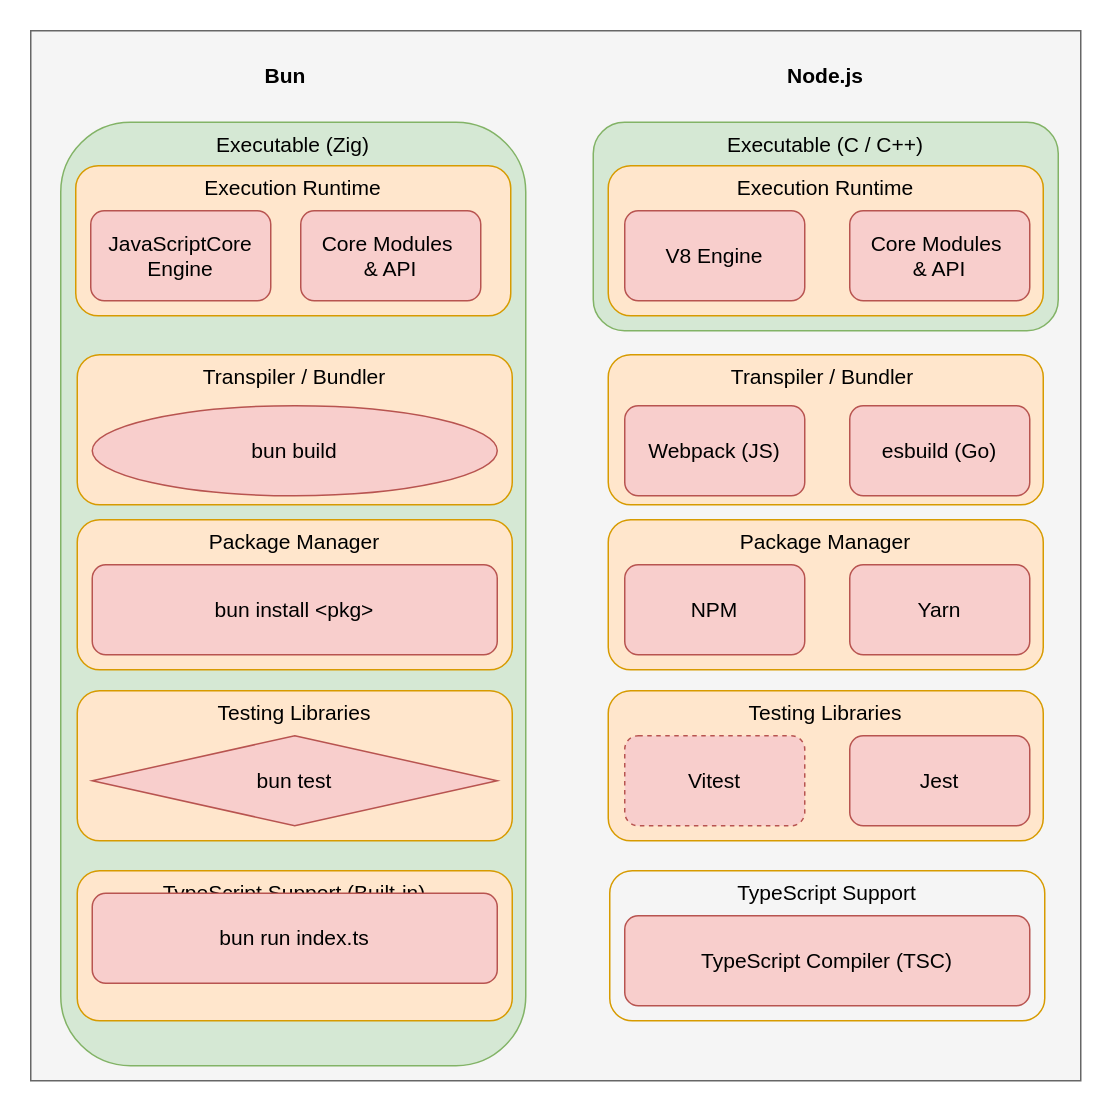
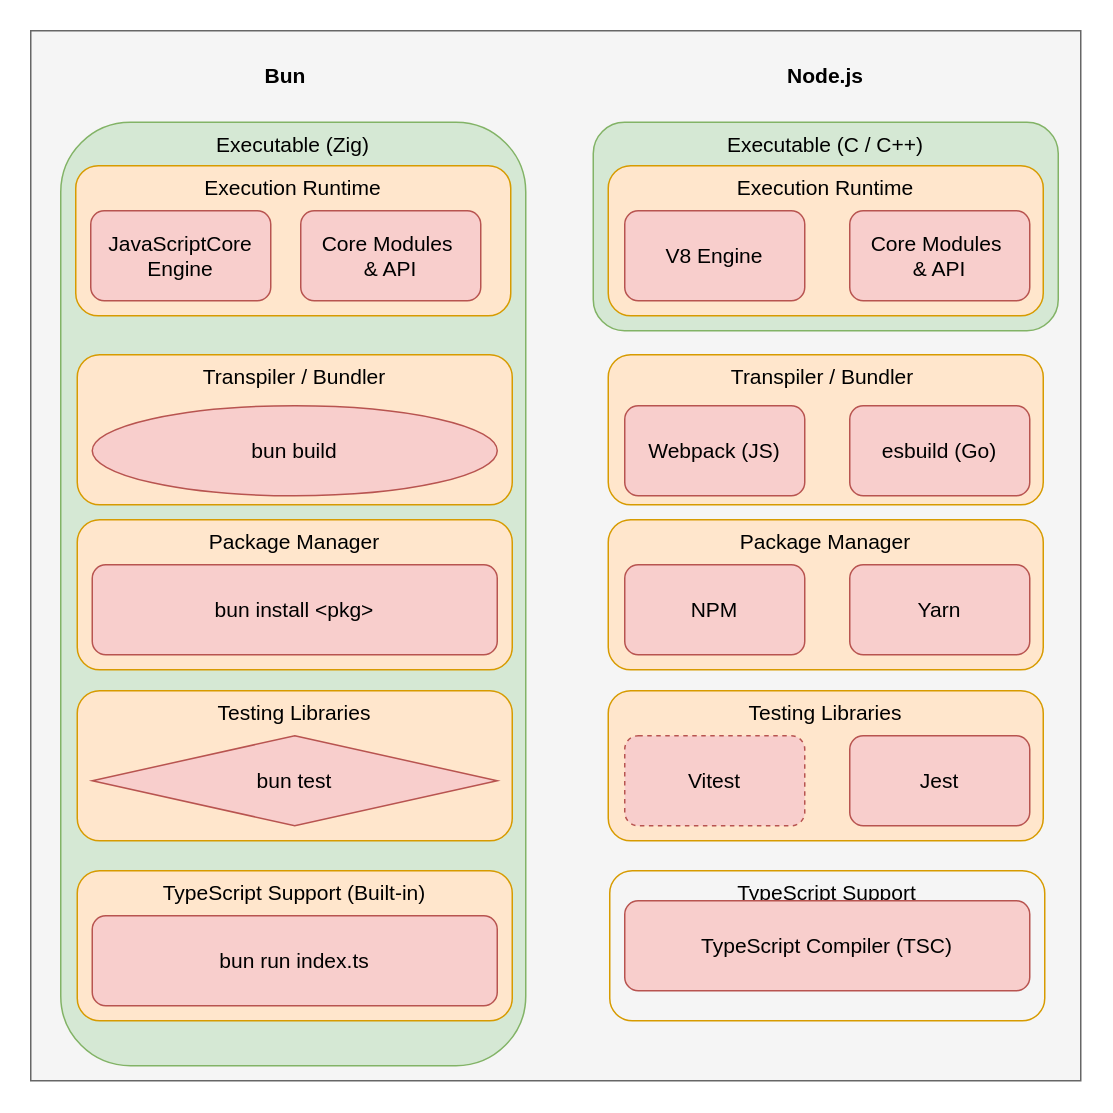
(295, 938) -> (295, 961)
(827, 961) -> (827, 946)
